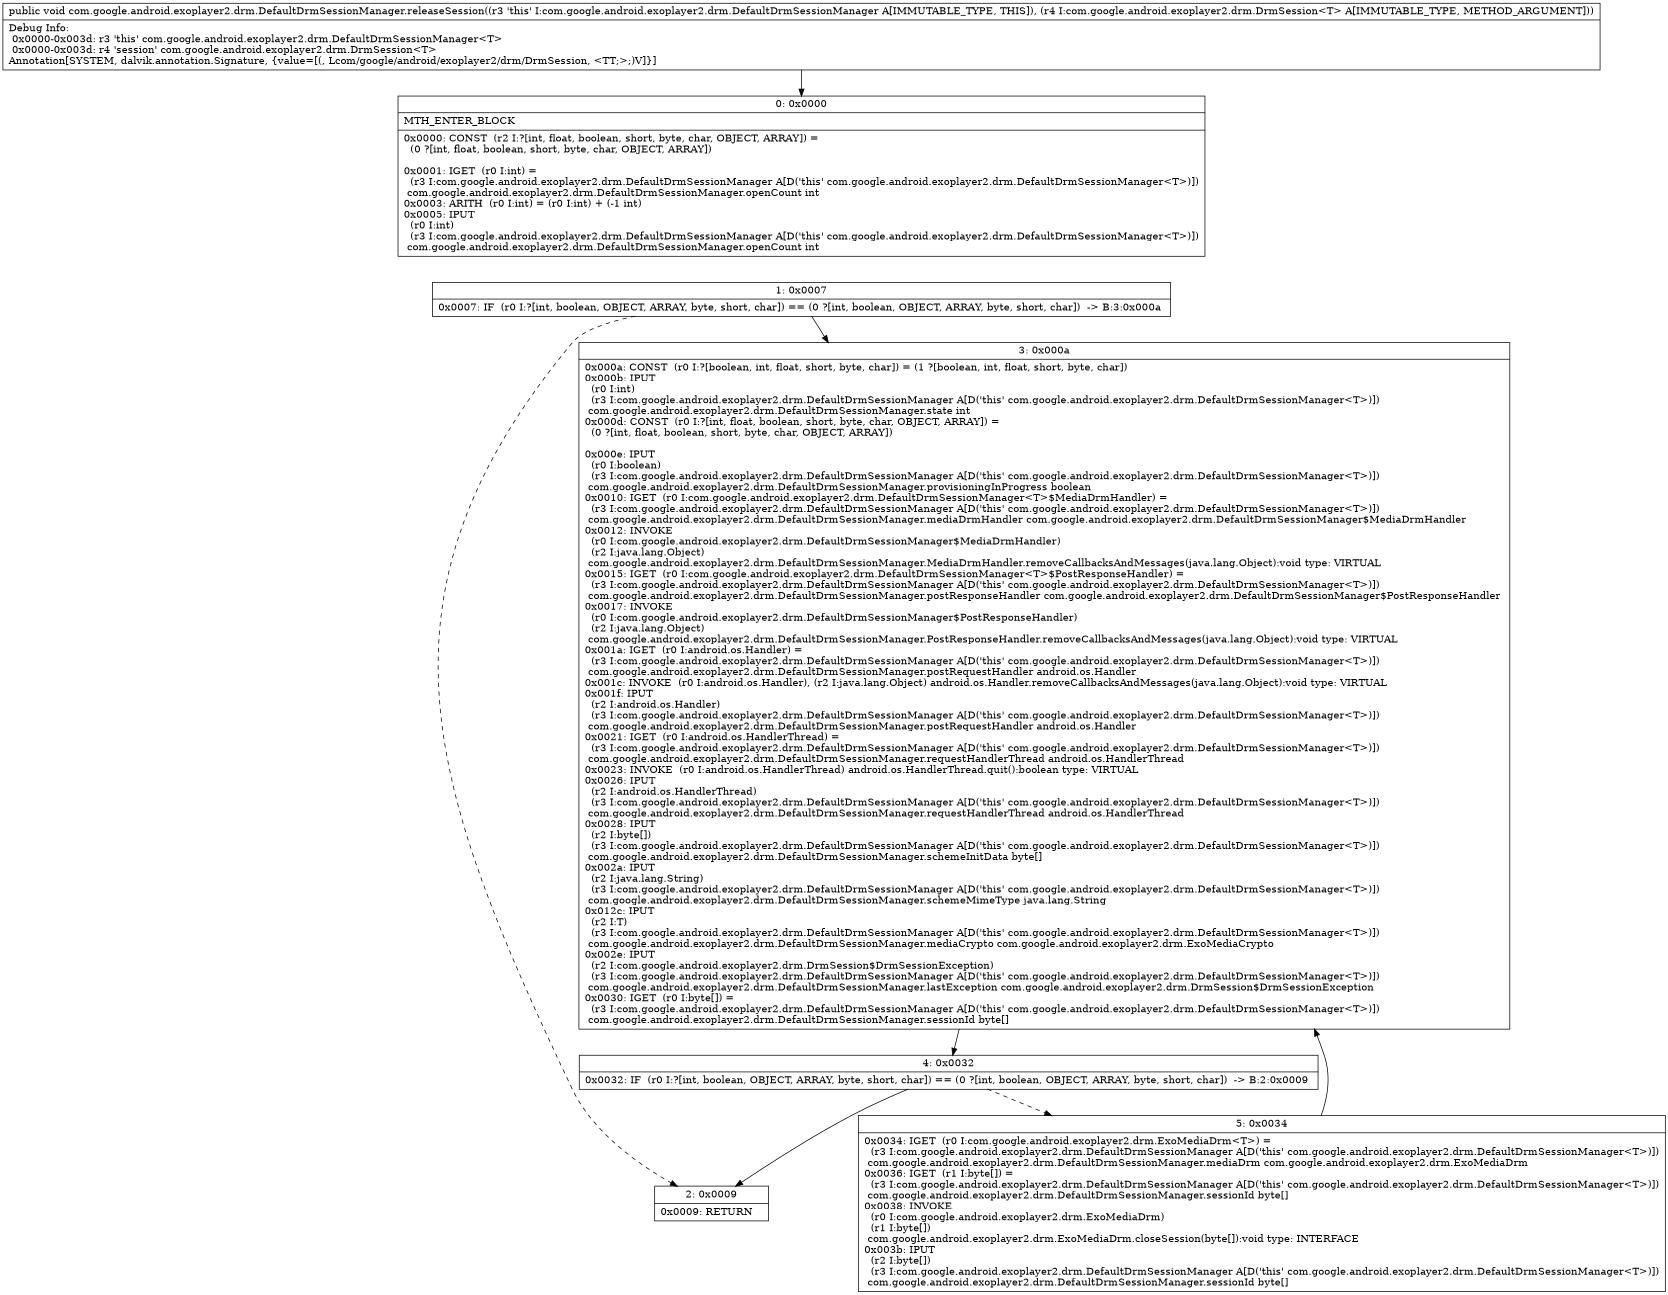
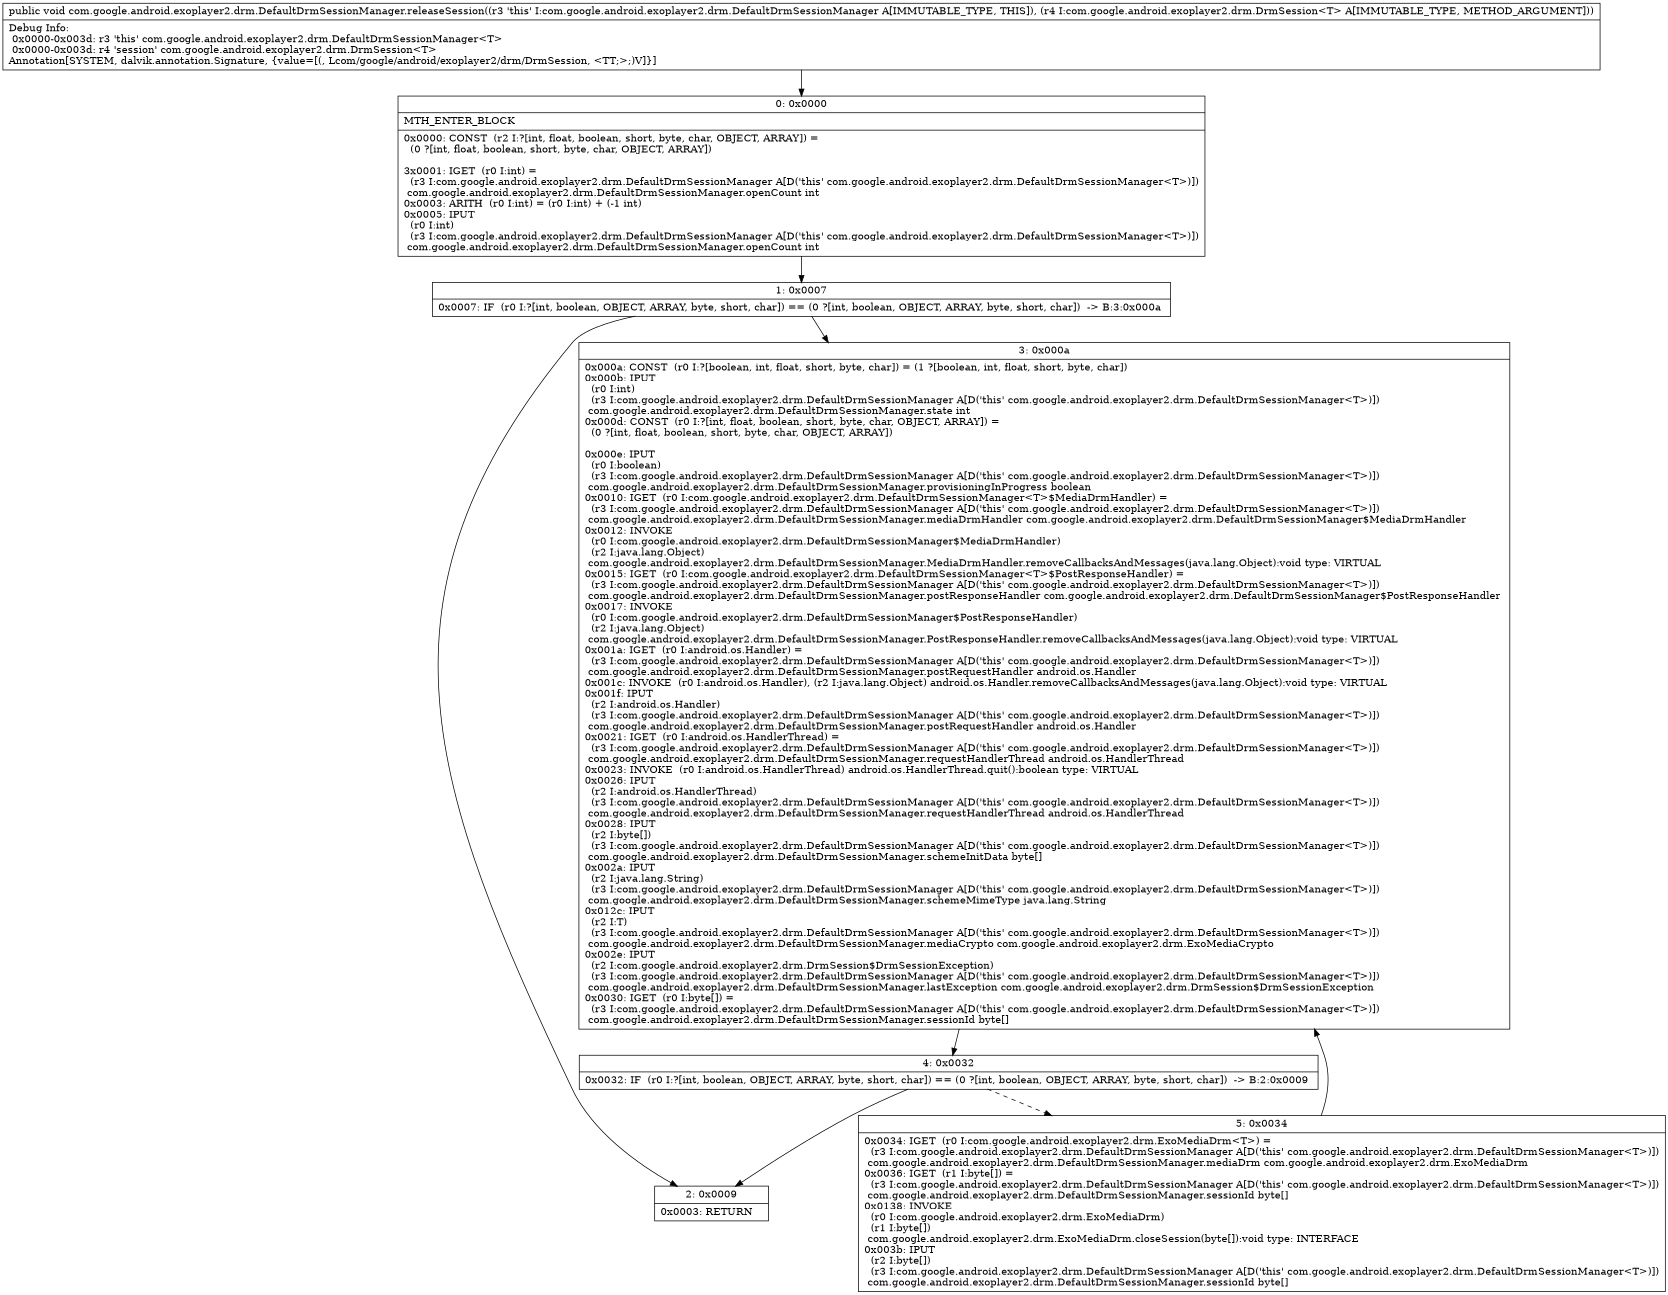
(472, 171) -> (472, 171)
none -> (801, 266)
(447, 745) -> (447, 745)
(912, 1206) -> (912, 1206)
(712, 1212) -> (712, 1212)
